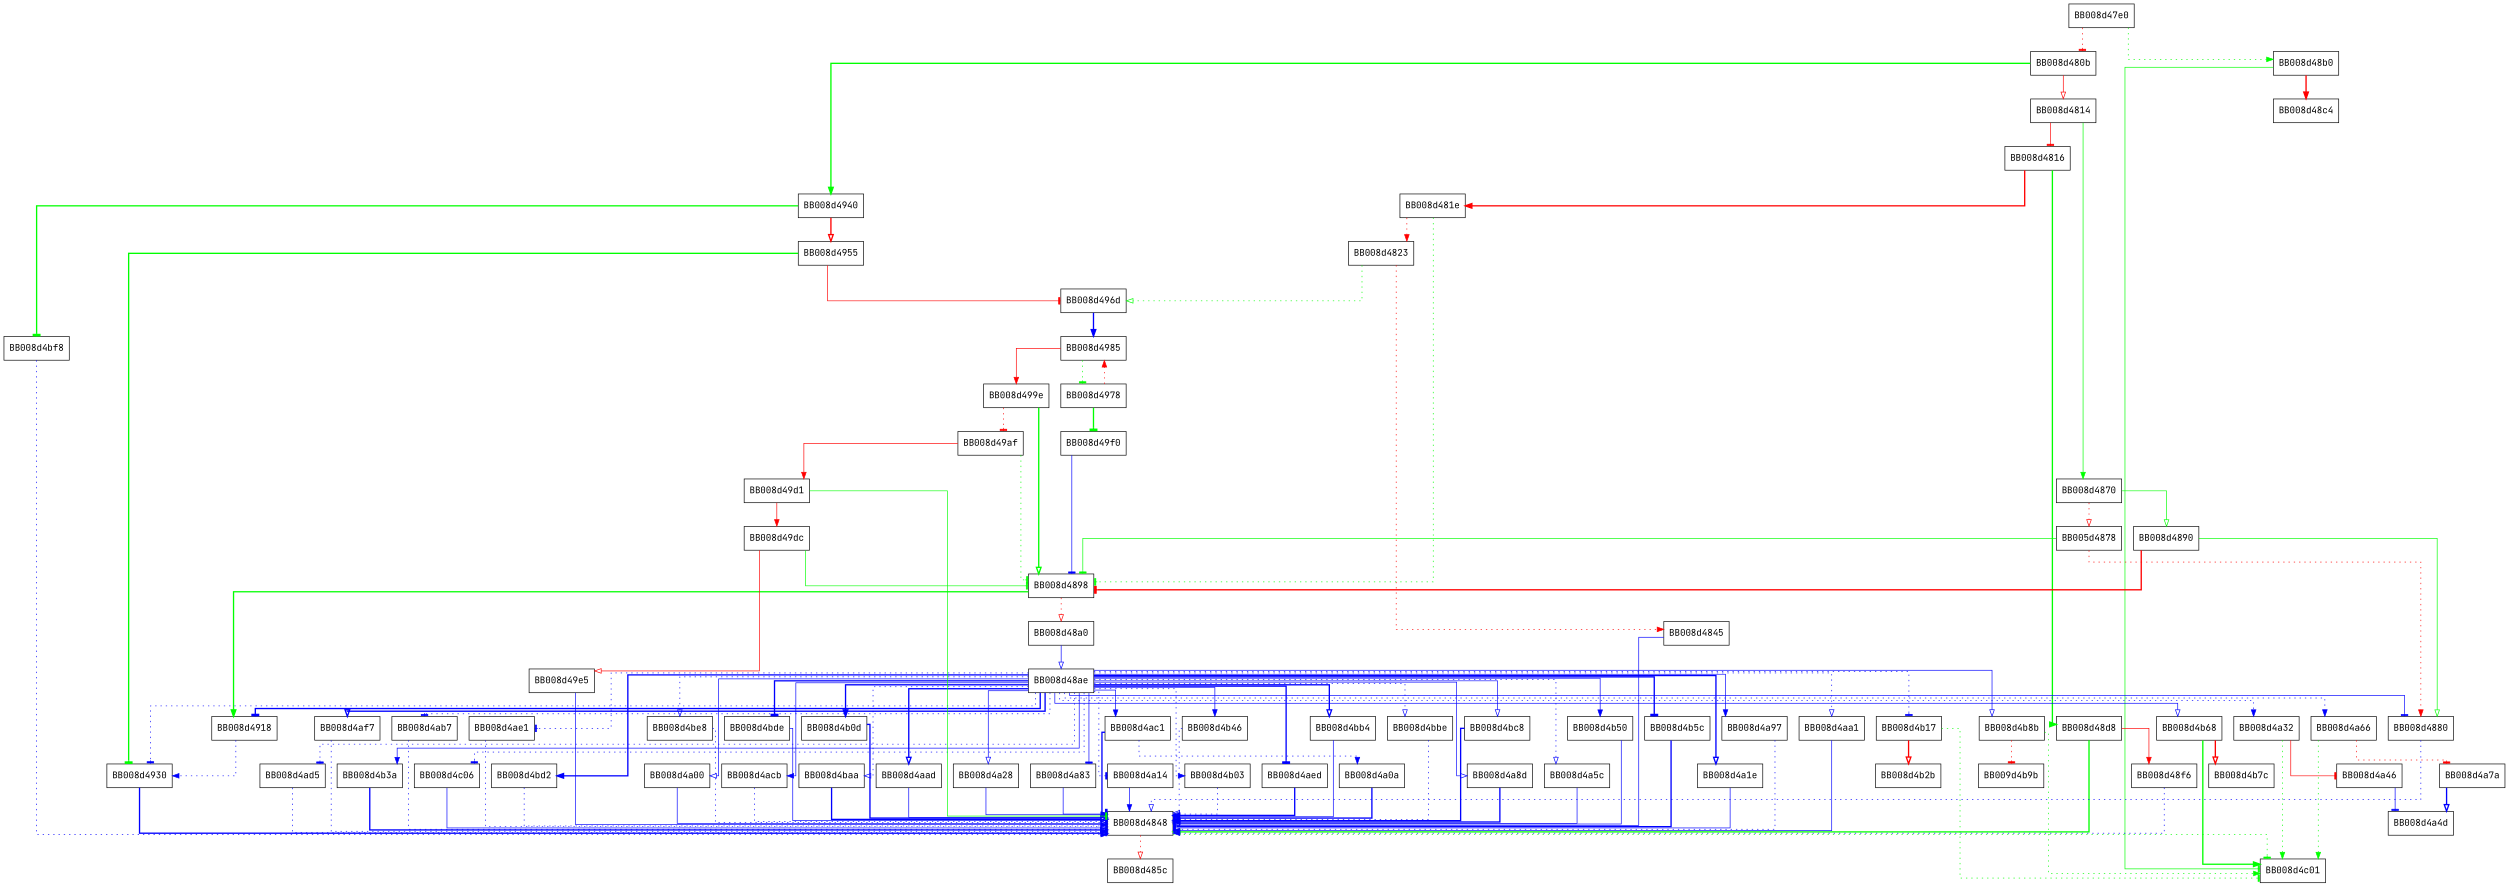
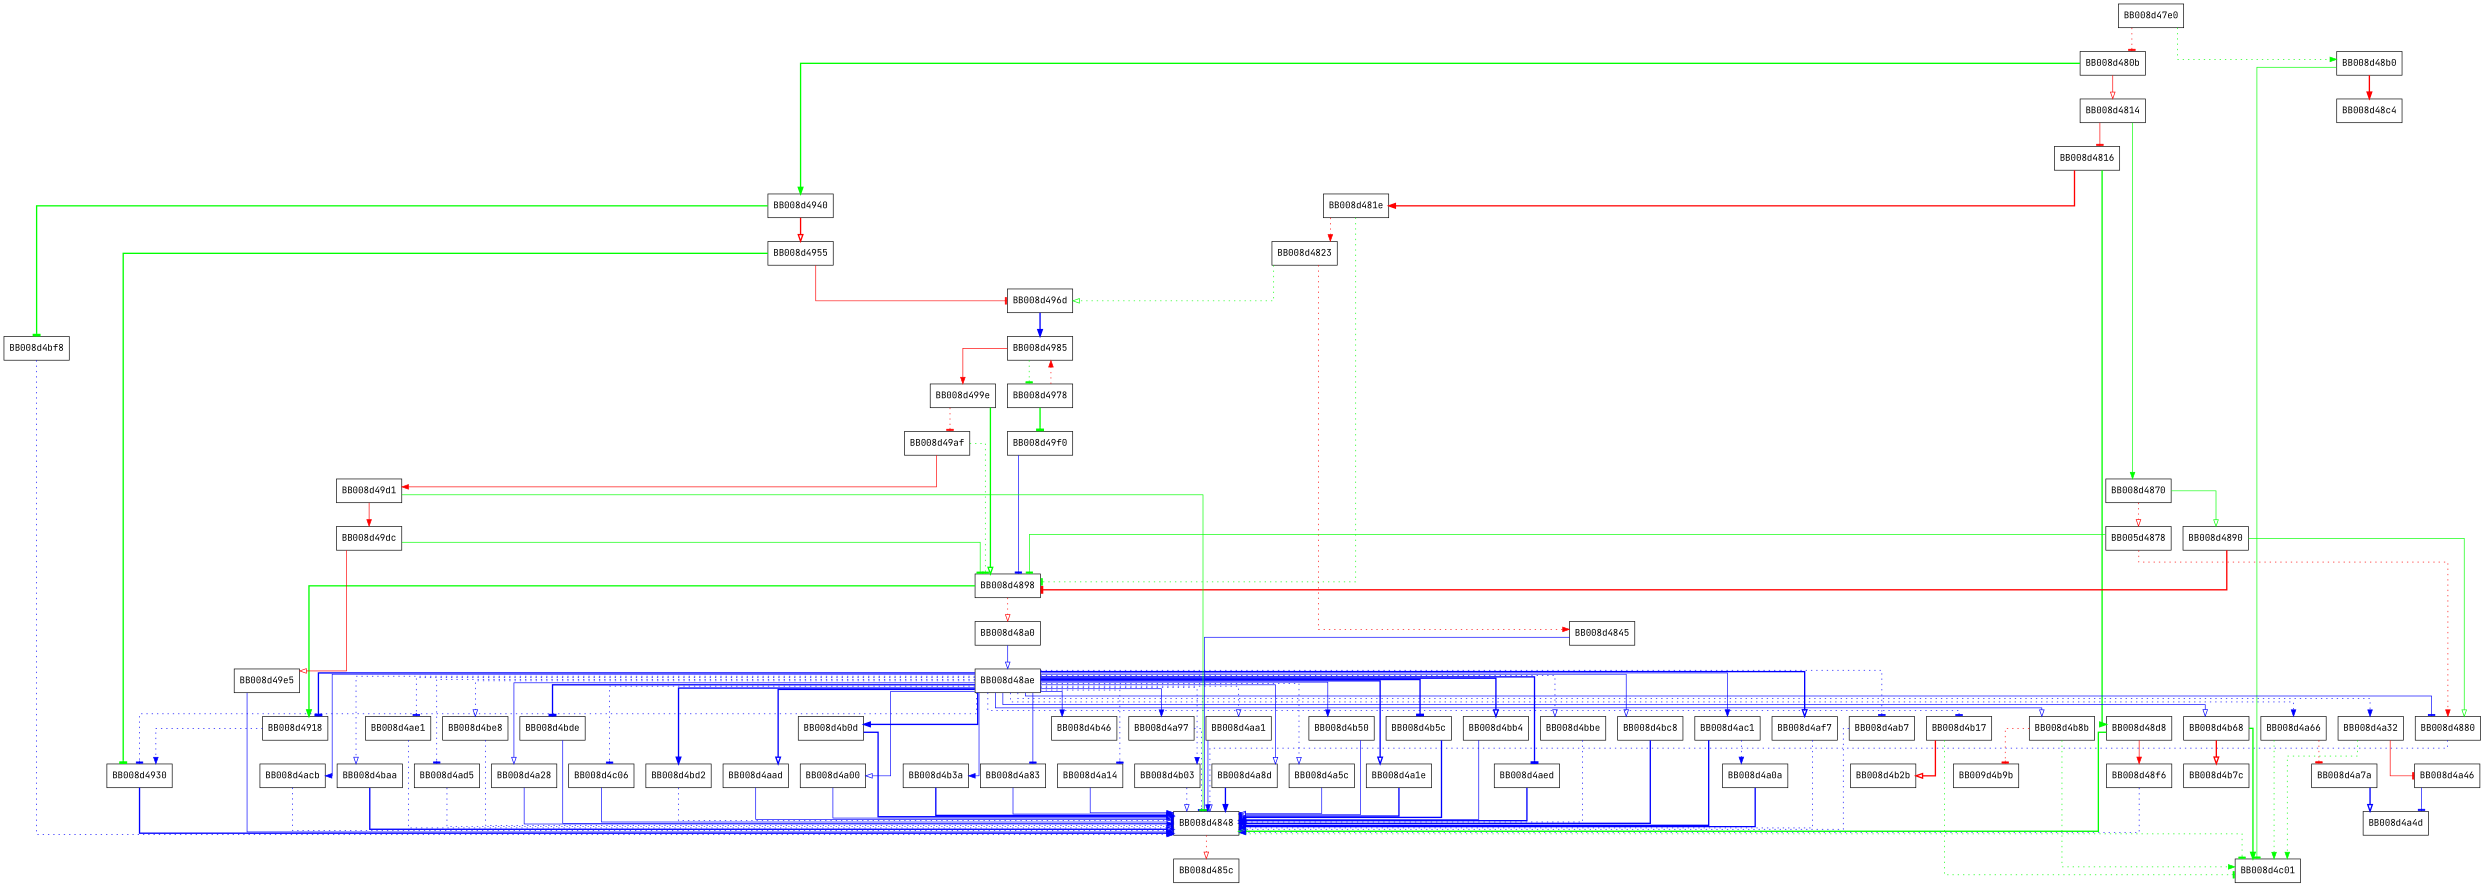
(1179, 780) -> none
(1473, 828) -> (1335, 816)
